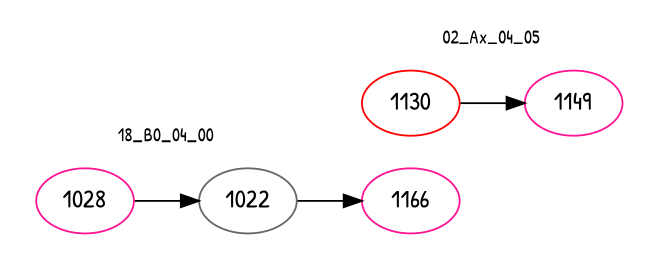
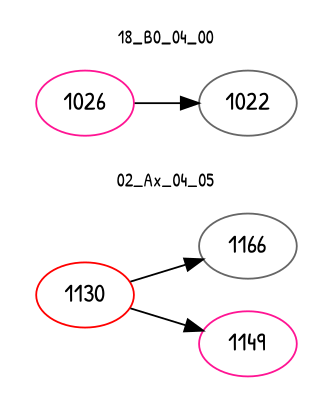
(85, 201) -> (85, 103)
(323, 201) -> (158, 273)
(411, 201) -> (248, 246)
